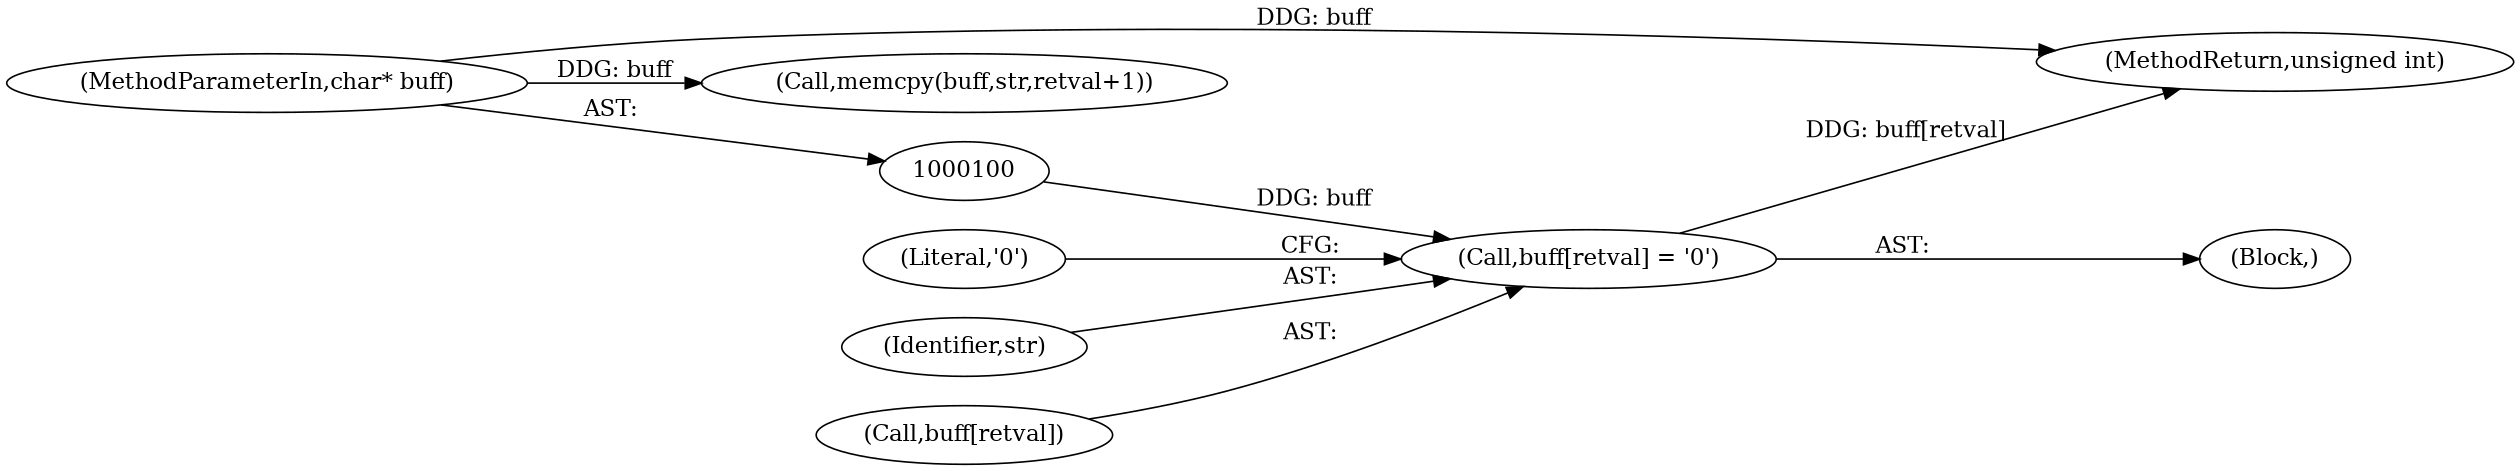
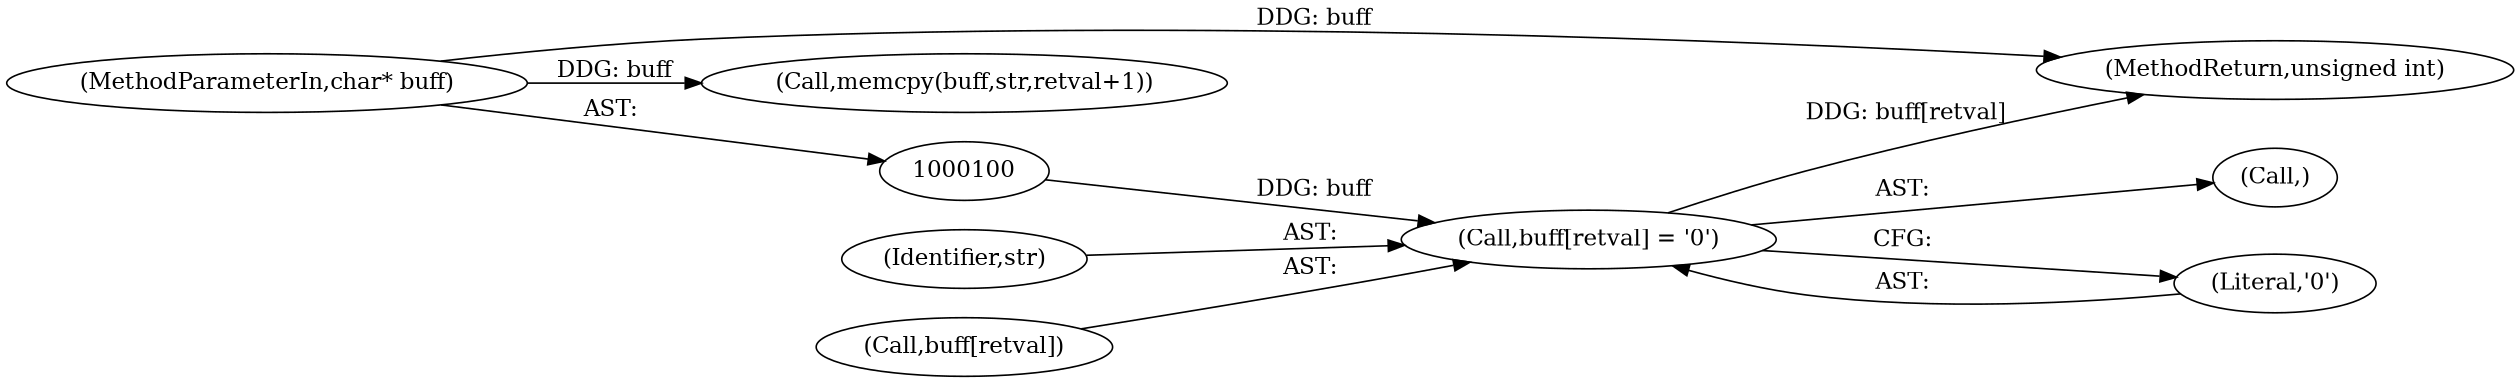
(1314, 247) -> (1906, 283)
(2275, 259) -> (2275, 178)
none -> (1961, 263)
